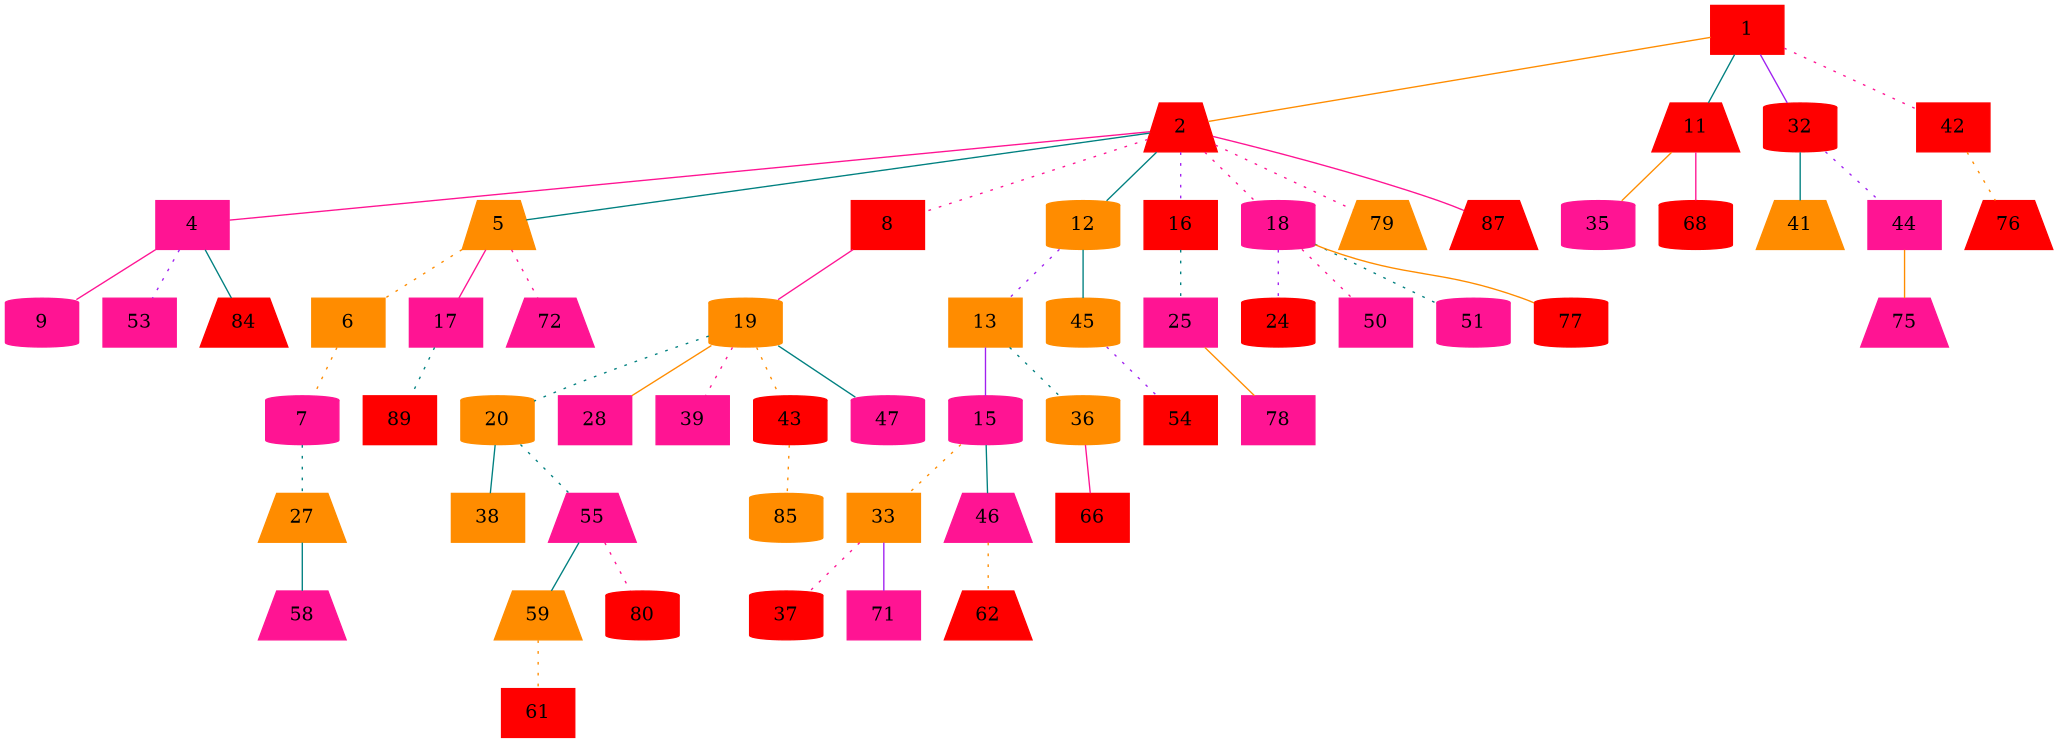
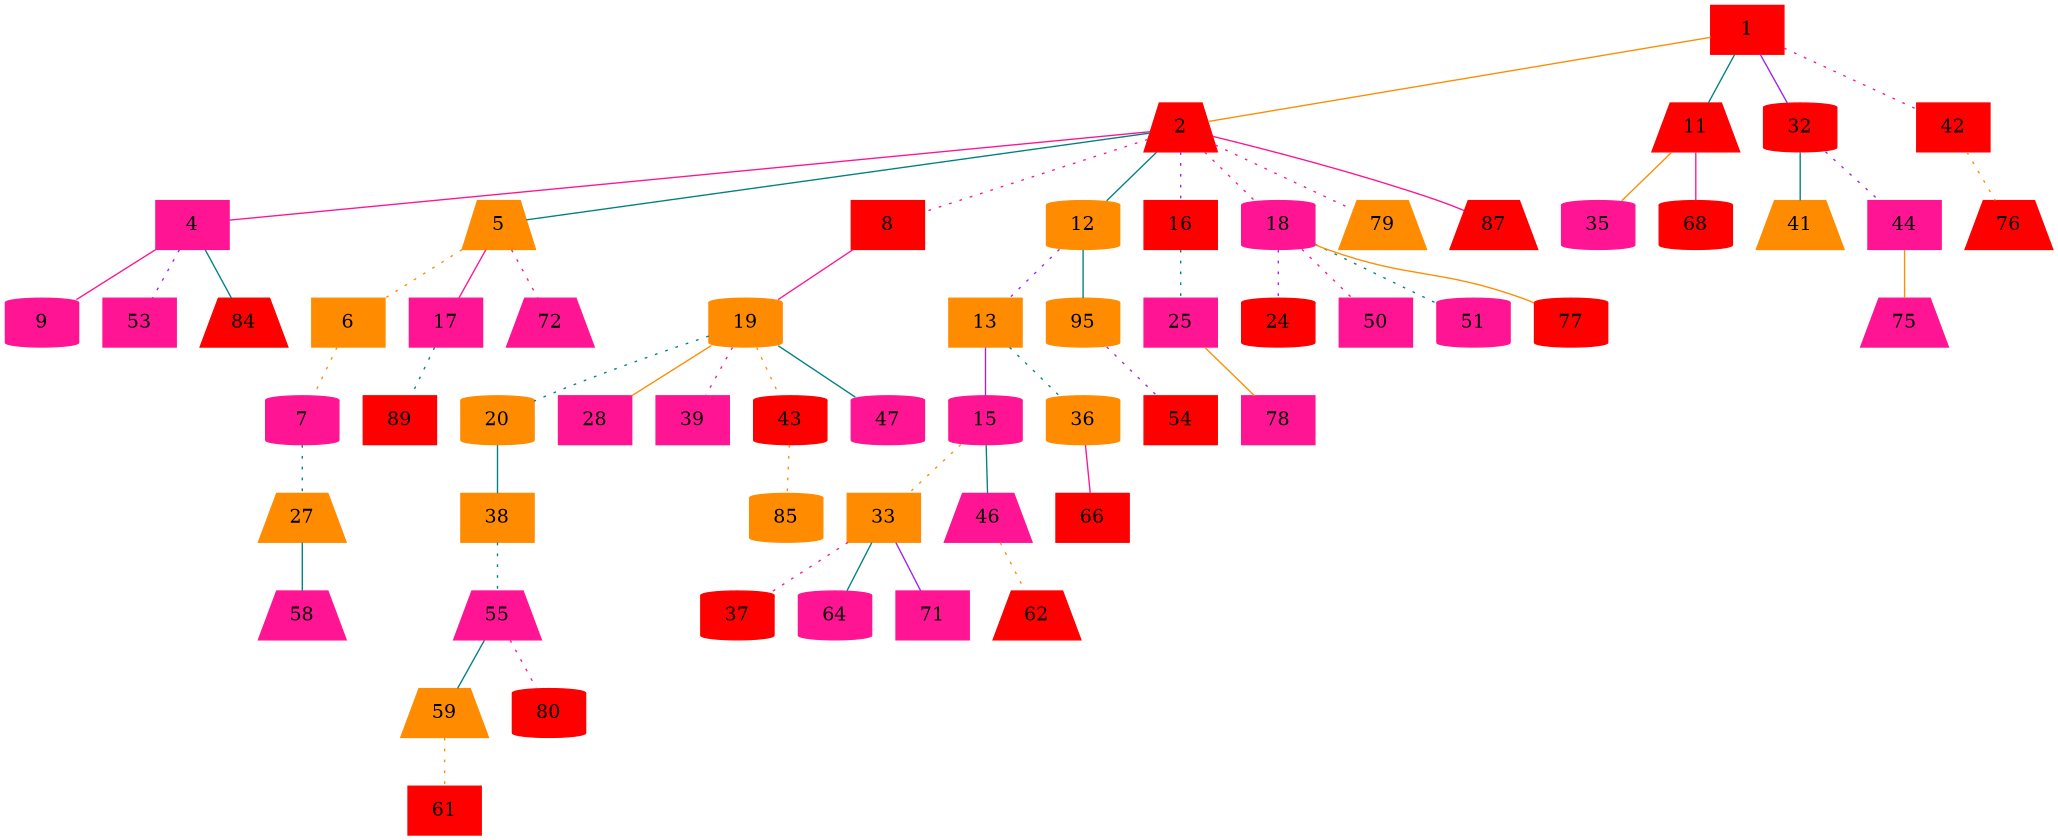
(1083, 323) -> (1083, 323)
(545, 469) -> (497, 567)
none -> (835, 615)
